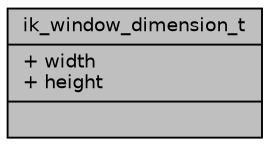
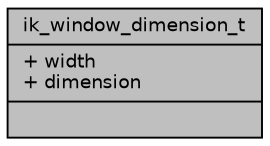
(64, 83) -> (83, 83)
